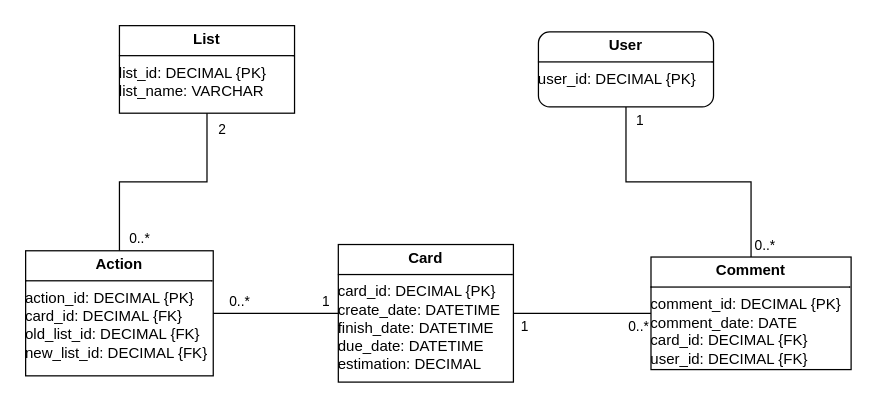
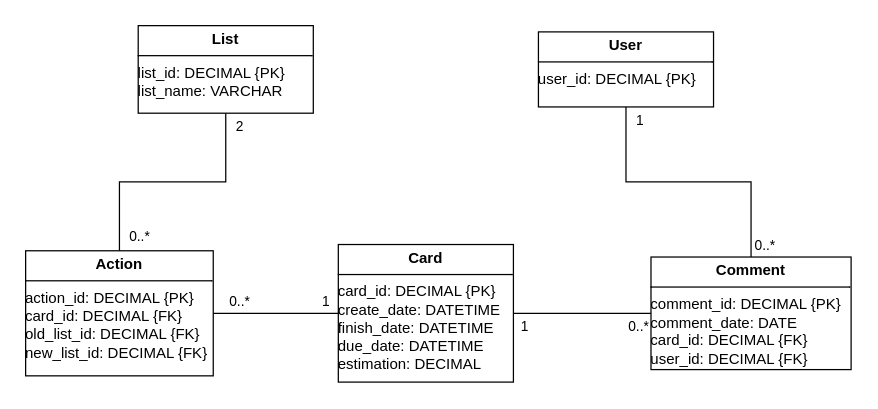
(207, 69) -> (226, 69)
(626, 69) -> (626, 69)
